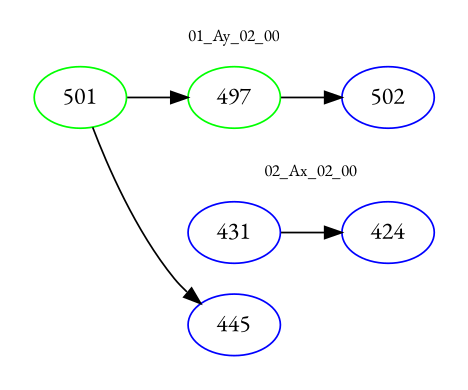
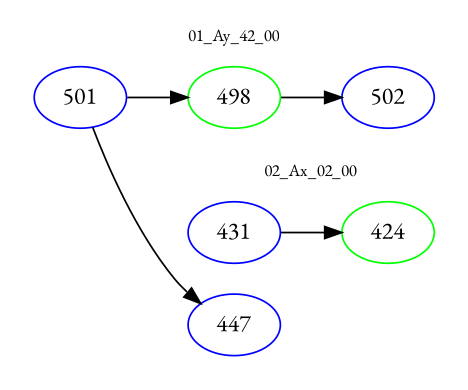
(234, 37) -> (234, 37)
(80, 97) -> (80, 97)
(234, 97) -> (234, 97)
(388, 233) -> (388, 233)
(234, 325) -> (234, 325)
